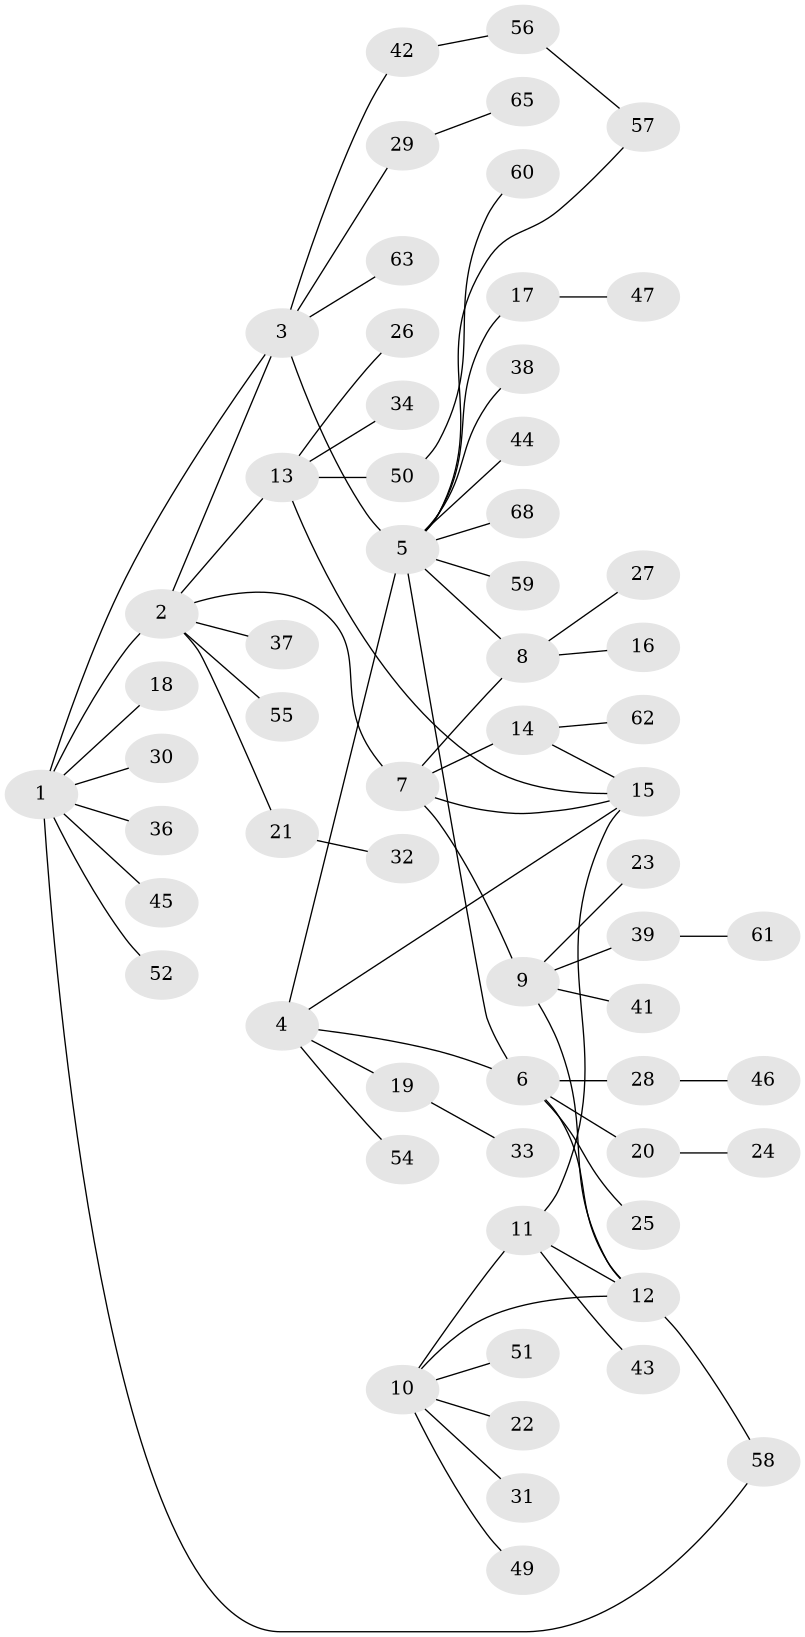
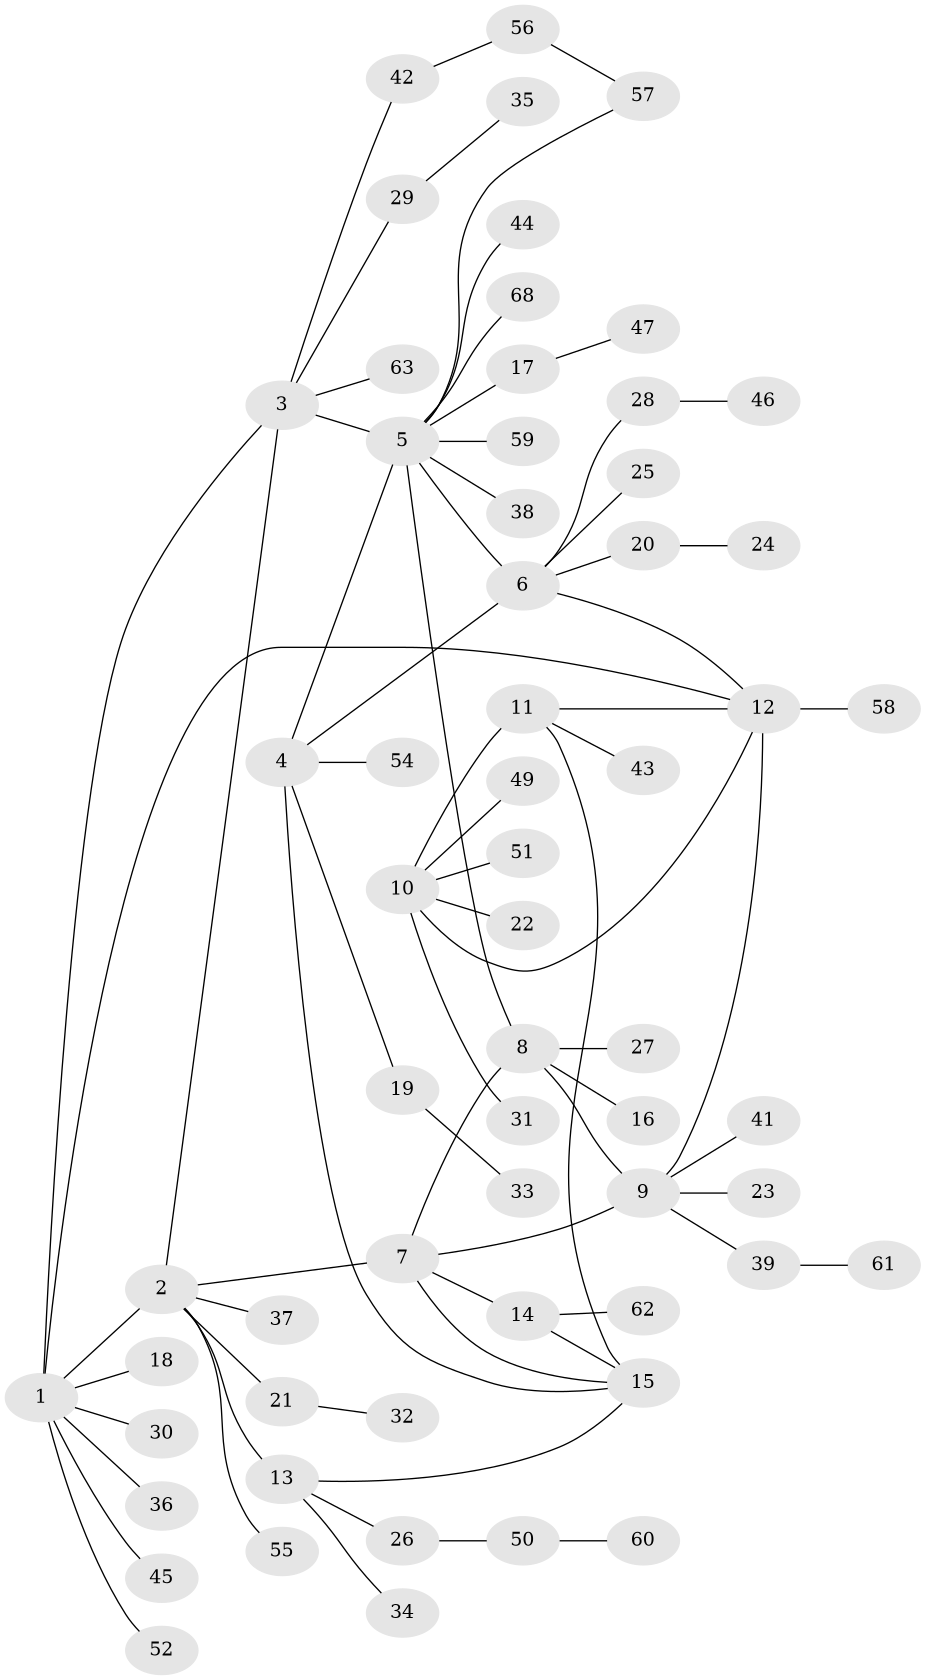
(523, 102) -> (523, 102)
(334, 477) -> (463, 1541)
none -> (583, 1121)
(165, 1505) -> (171, 766)
